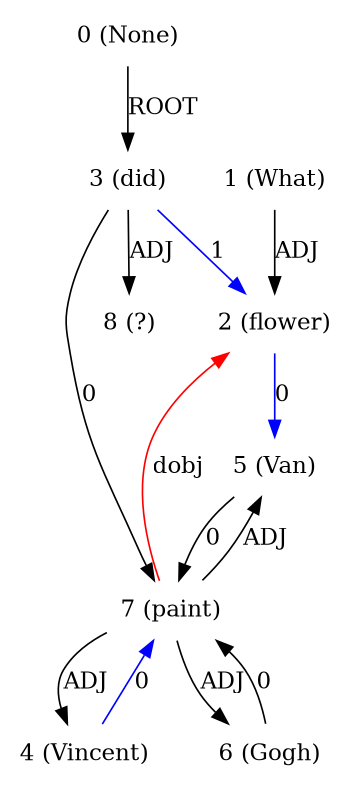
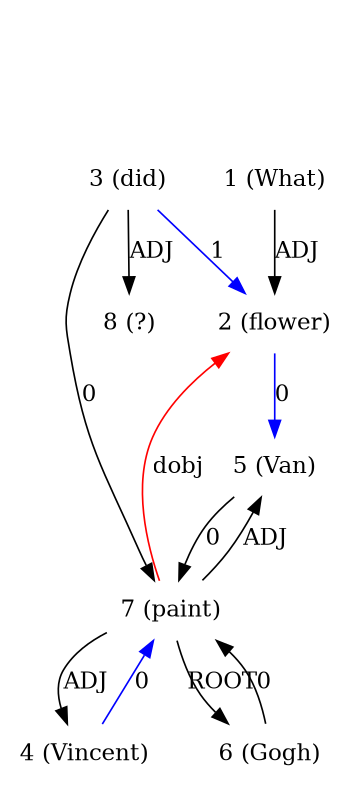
(128, 36) -> none
(223, 682) -> (223, 682)
